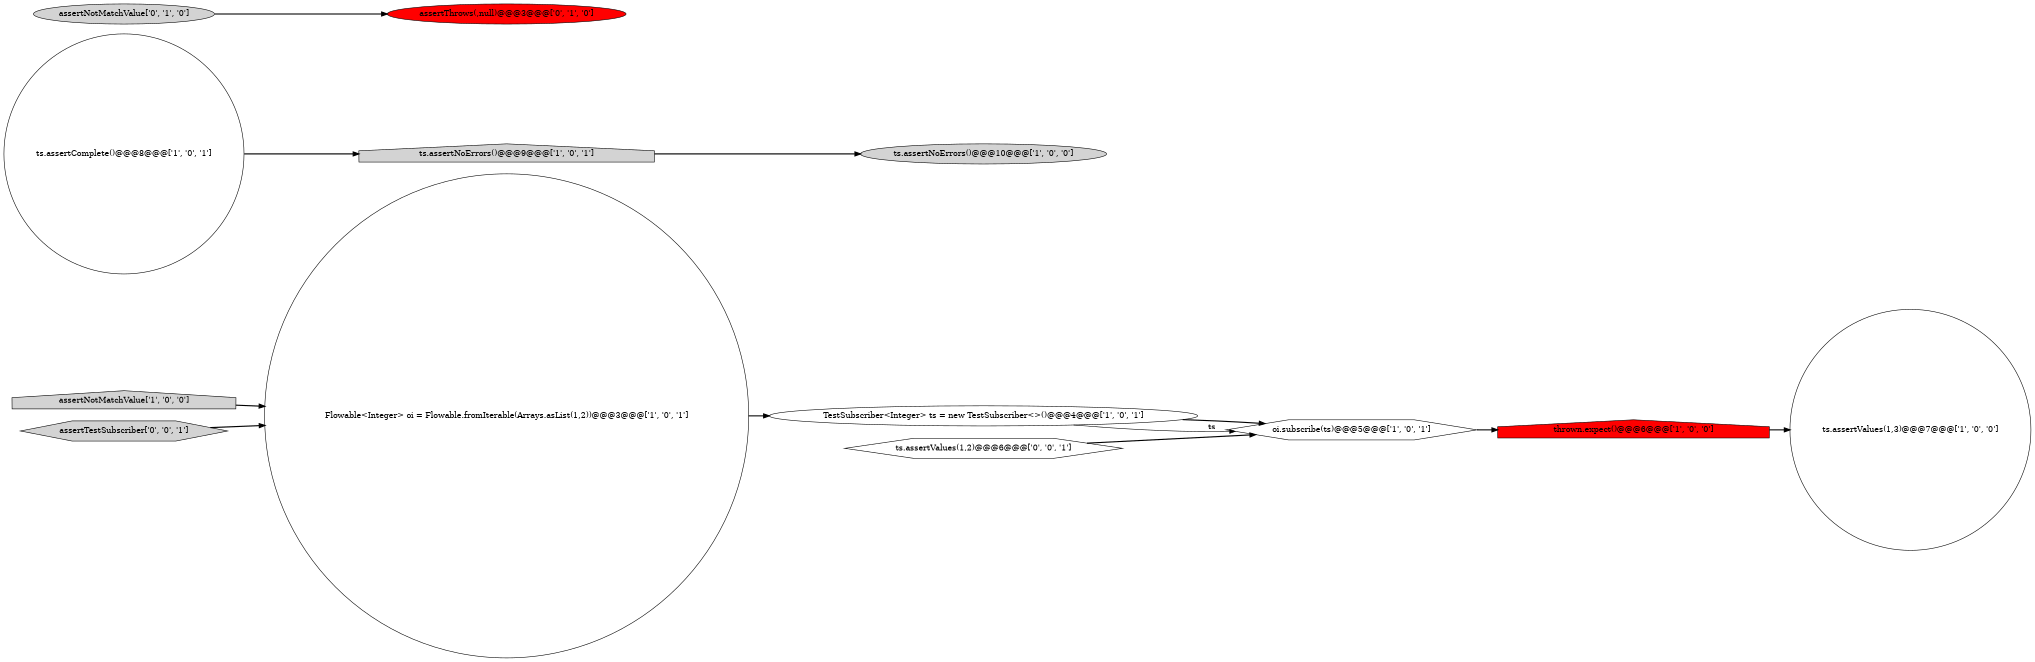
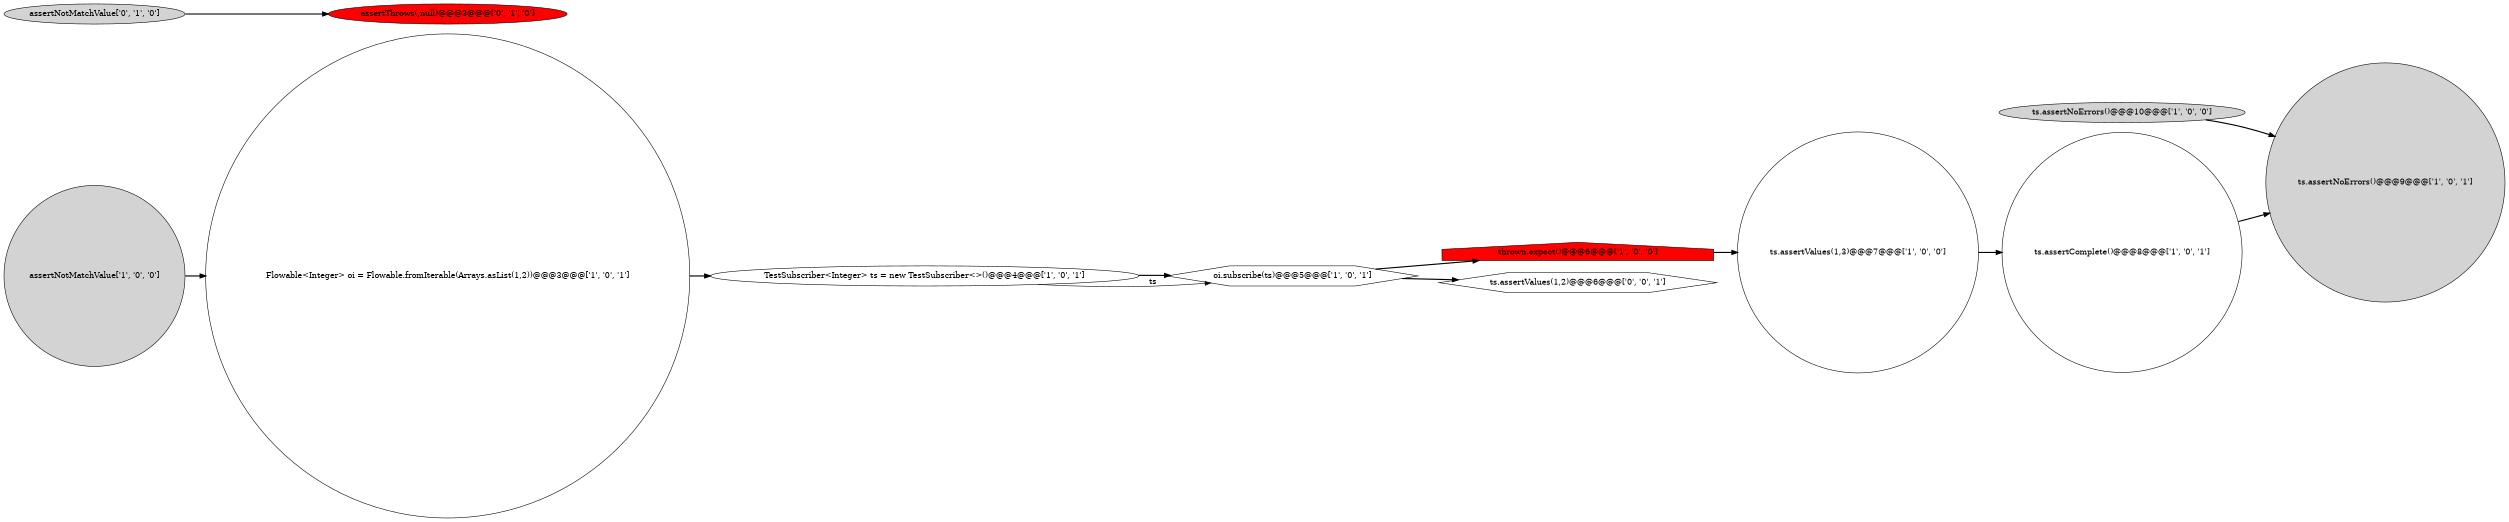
(507, 154) -> (2385, 182)
(755, 154) -> (2238, 126)
none -> (1987, 252)
(124, 401) -> (95, 276)
(124, 431) -> none
(1168, 439) -> (1427, 279)
